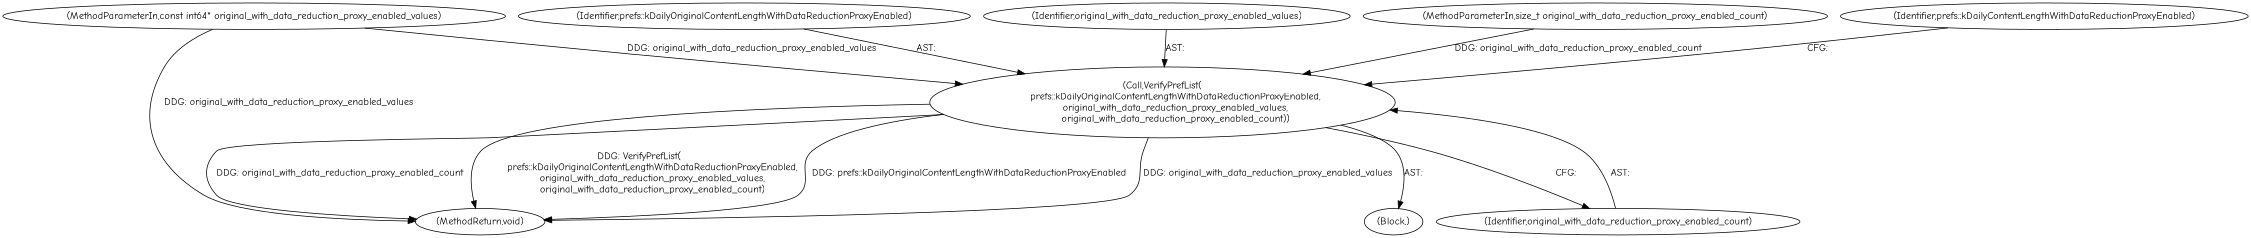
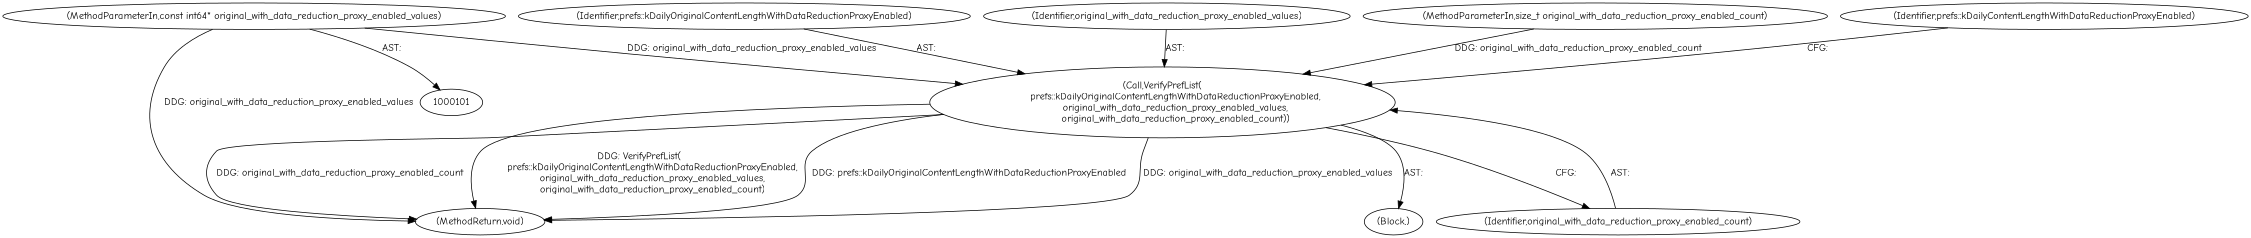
none -> (451, 102)
